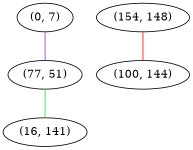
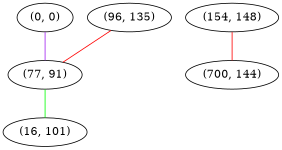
(45, 18) -> (45, 18)
none -> (129, 18)
(45, 75) -> (45, 75)
(143, 75) -> (232, 75)
(45, 132) -> (45, 132)
